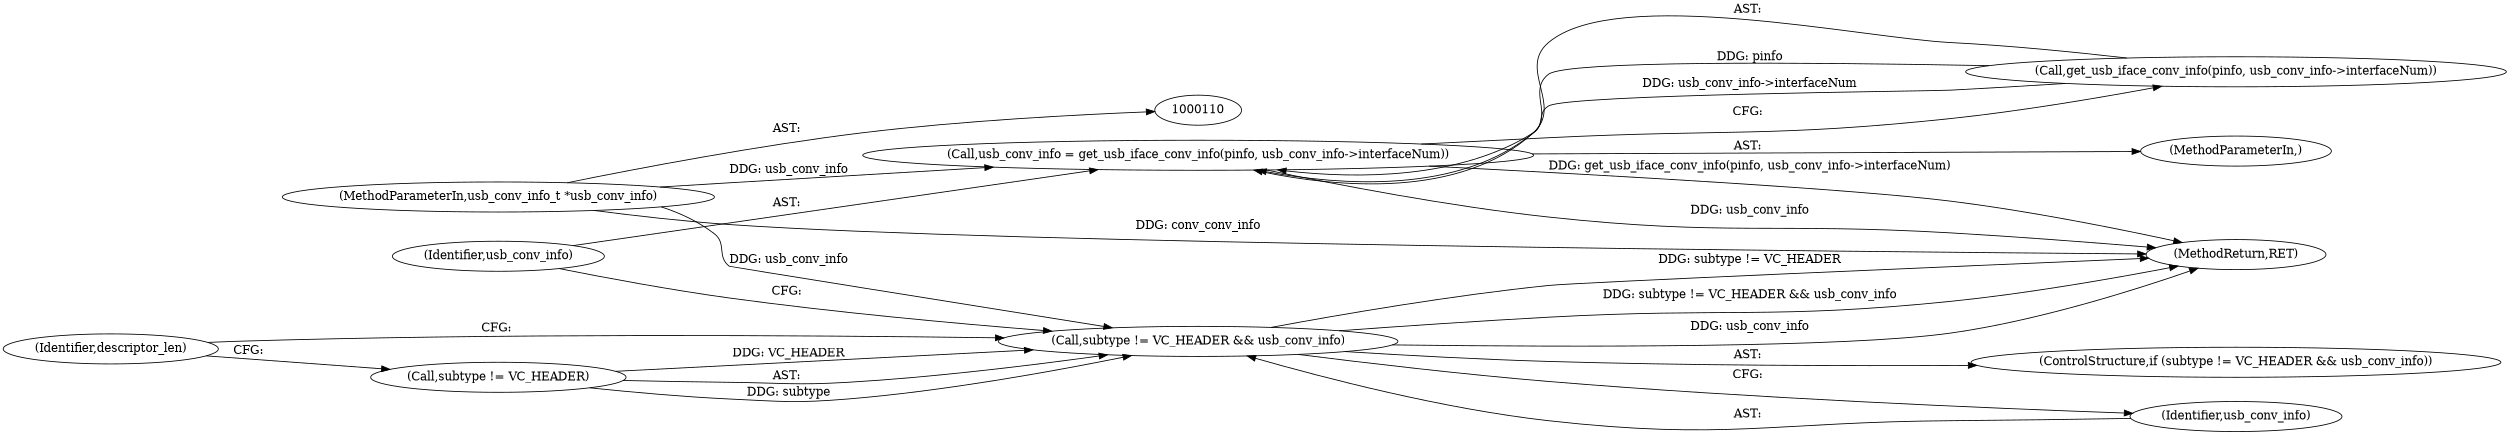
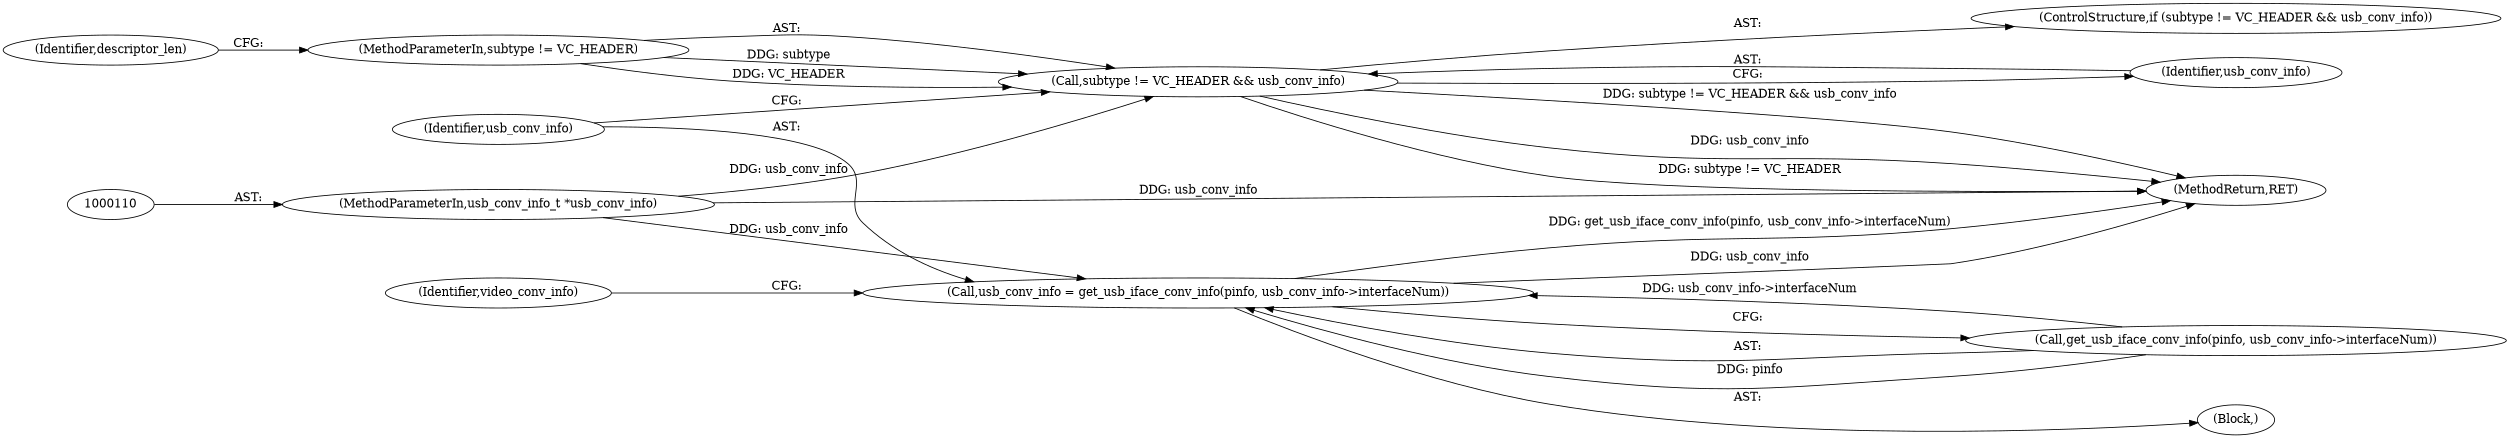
(855, 134) -> (214, 205)
(2236, 151) -> (2236, 420)
(1198, 226) -> (1198, 191)
none -> (498, 293)
(601, 336) -> none
(498, 377) -> (498, 50)
